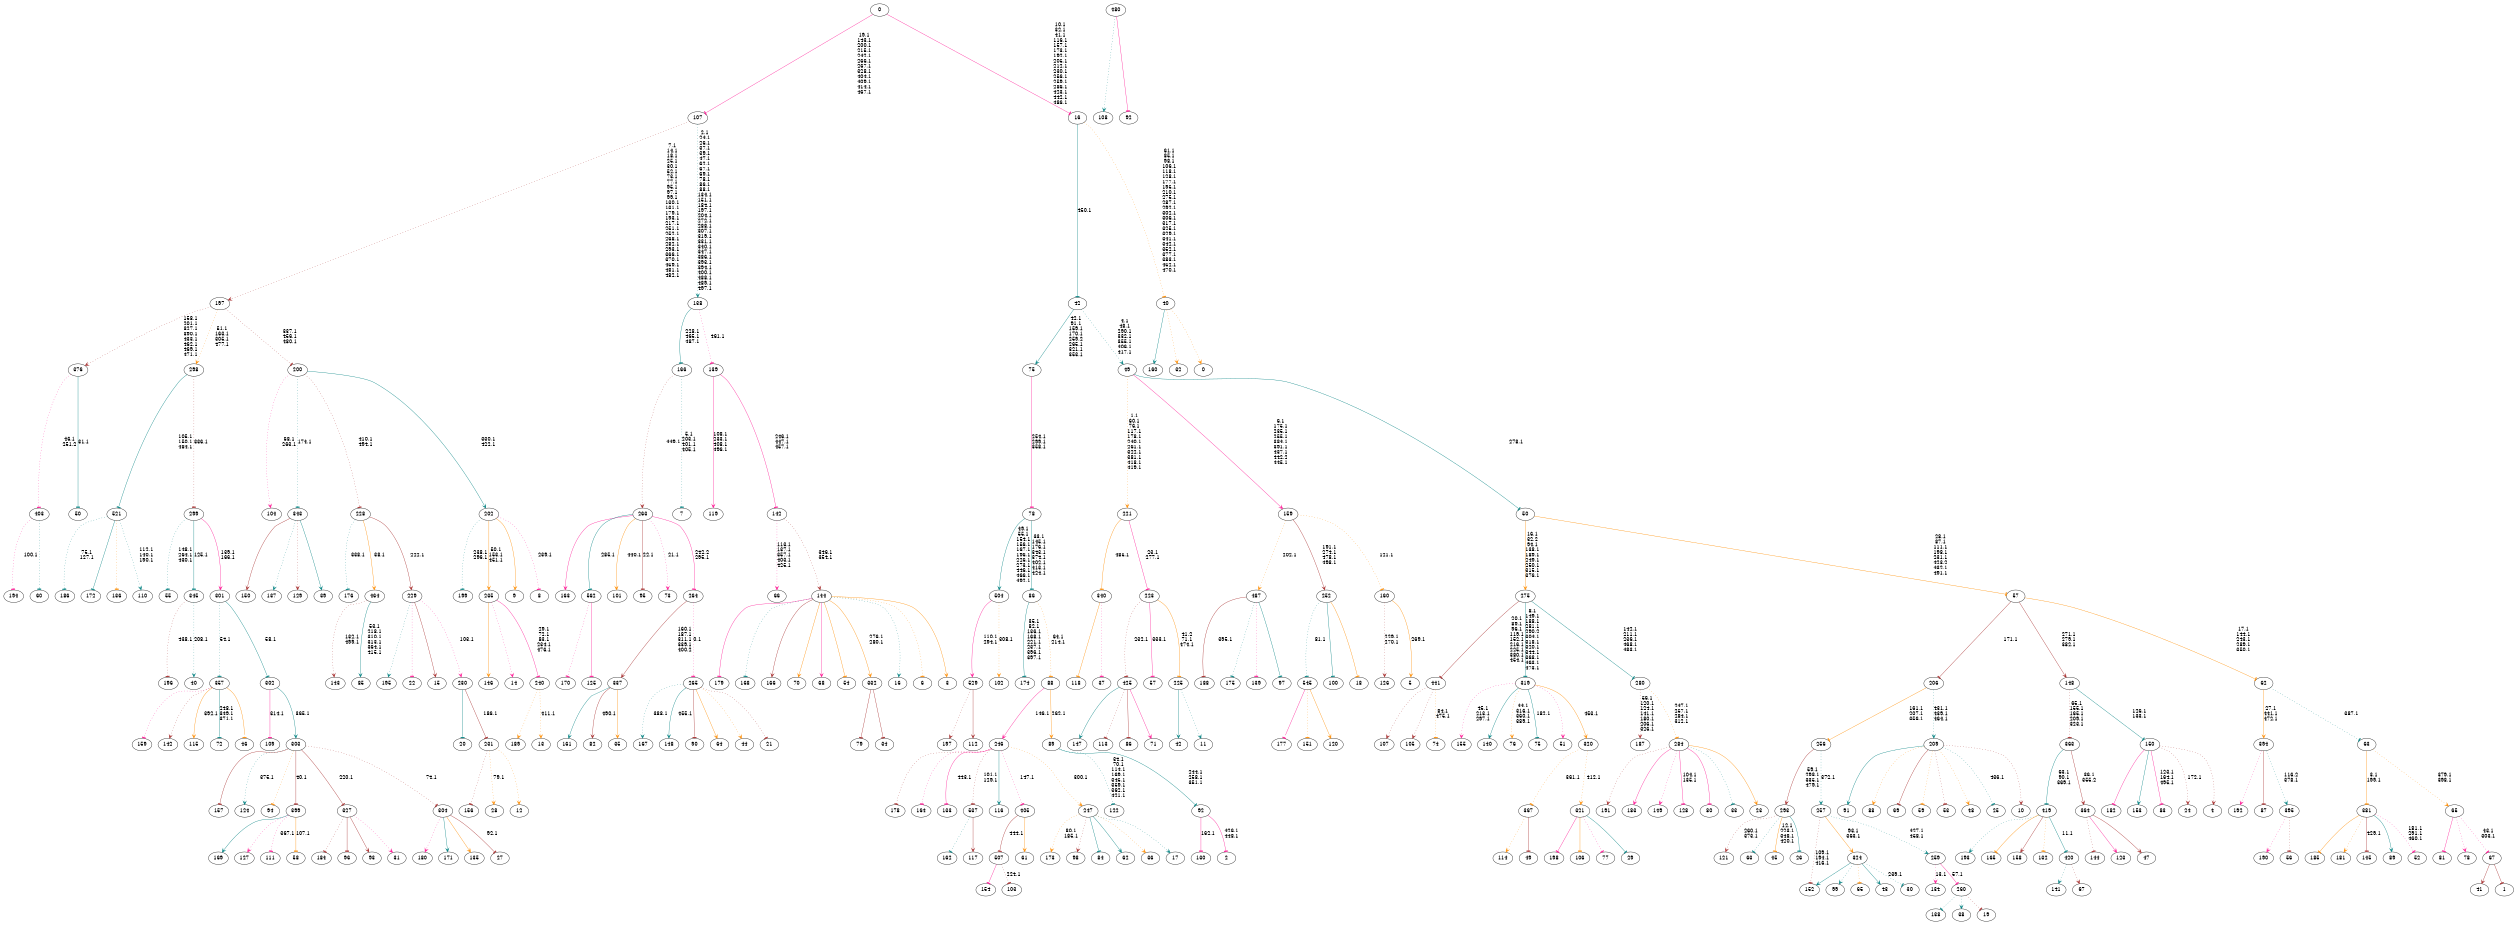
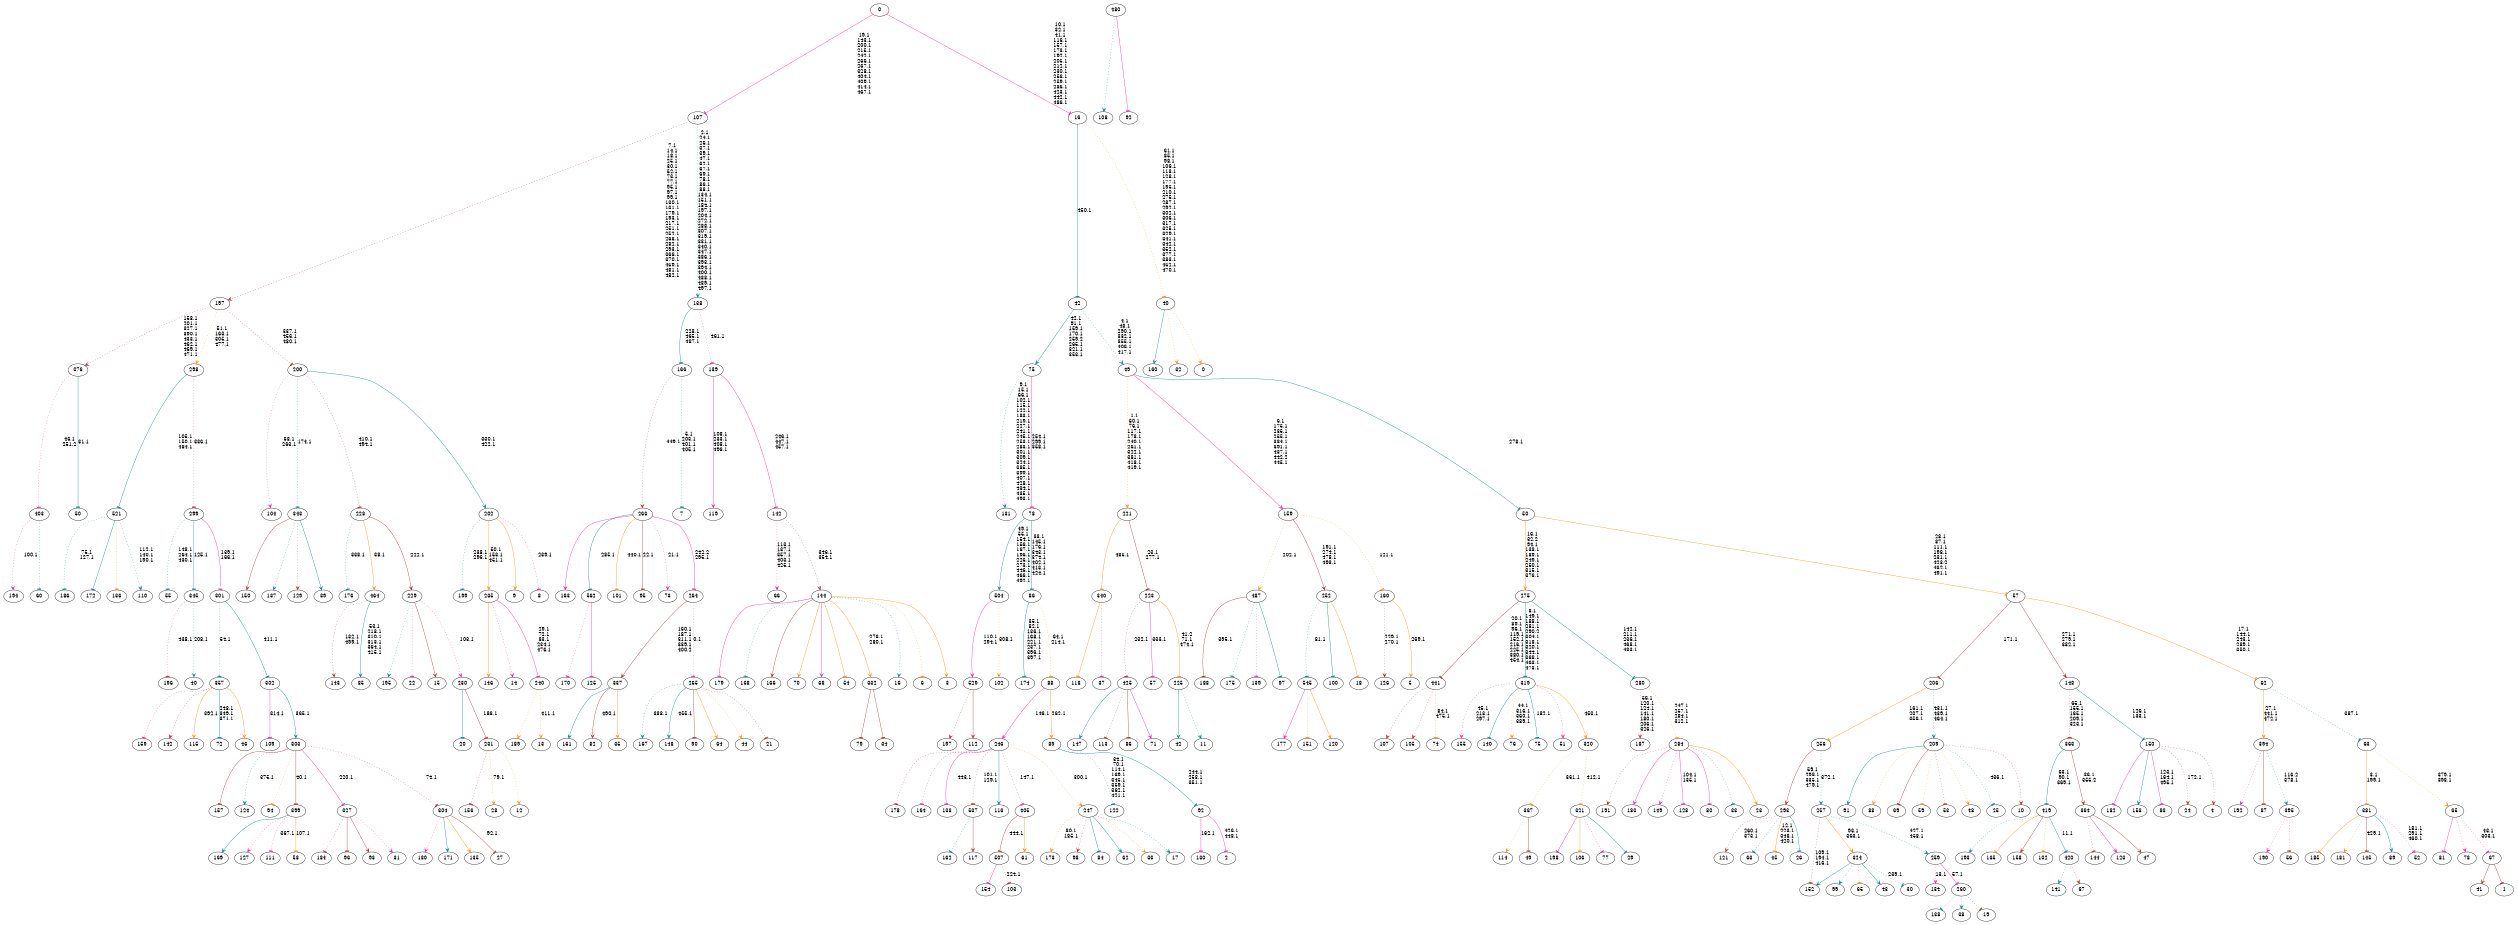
none -> (1006, 514)
(218, 550) -> (218, 550)
(619, 550) -> (619, 550)
(15, 551) -> (15, 551)
(1138, 554) -> (1138, 554)
(271, 640) -> (271, 640)
(241, 709) -> (241, 709)
(1501, 710) -> (1501, 710)
(1295, 712) -> (1295, 712)
(323, 776) -> (323, 776)
(1584, 776) -> (1584, 776)
